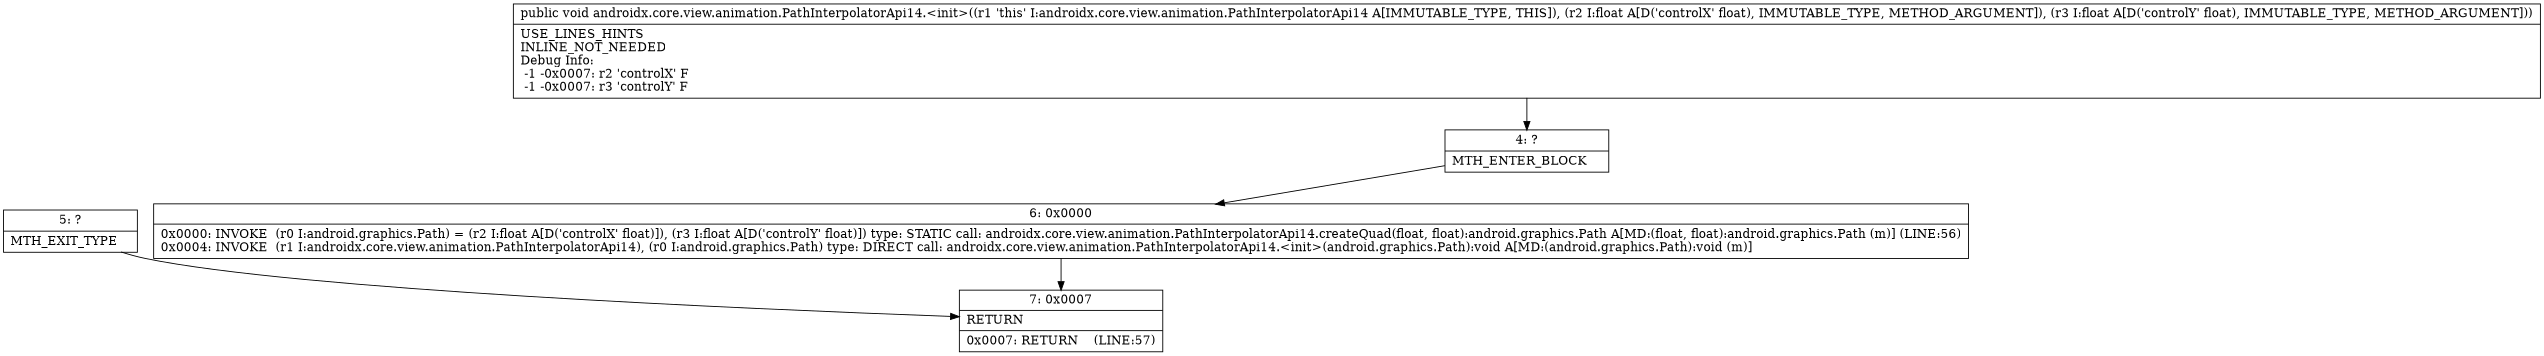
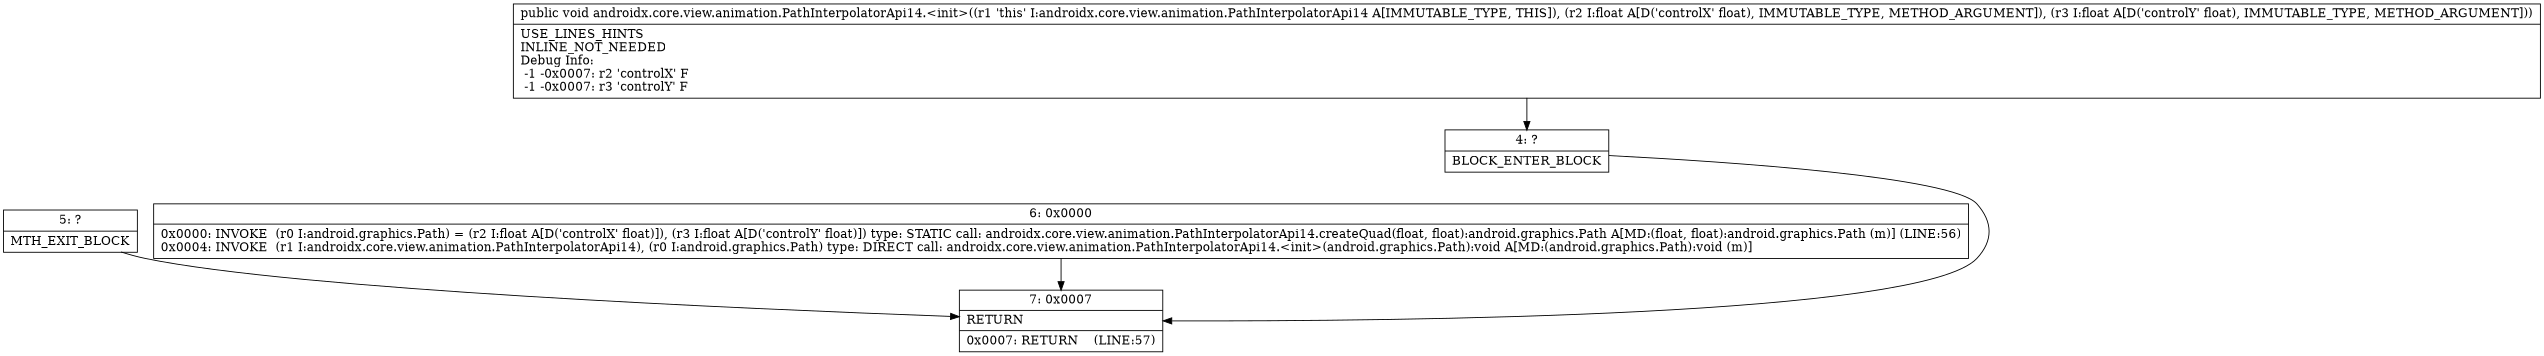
(1520, 161) -> (1527, 161)
(1335, 184) -> (1794, 300)
(64, 241) -> (70, 241)
